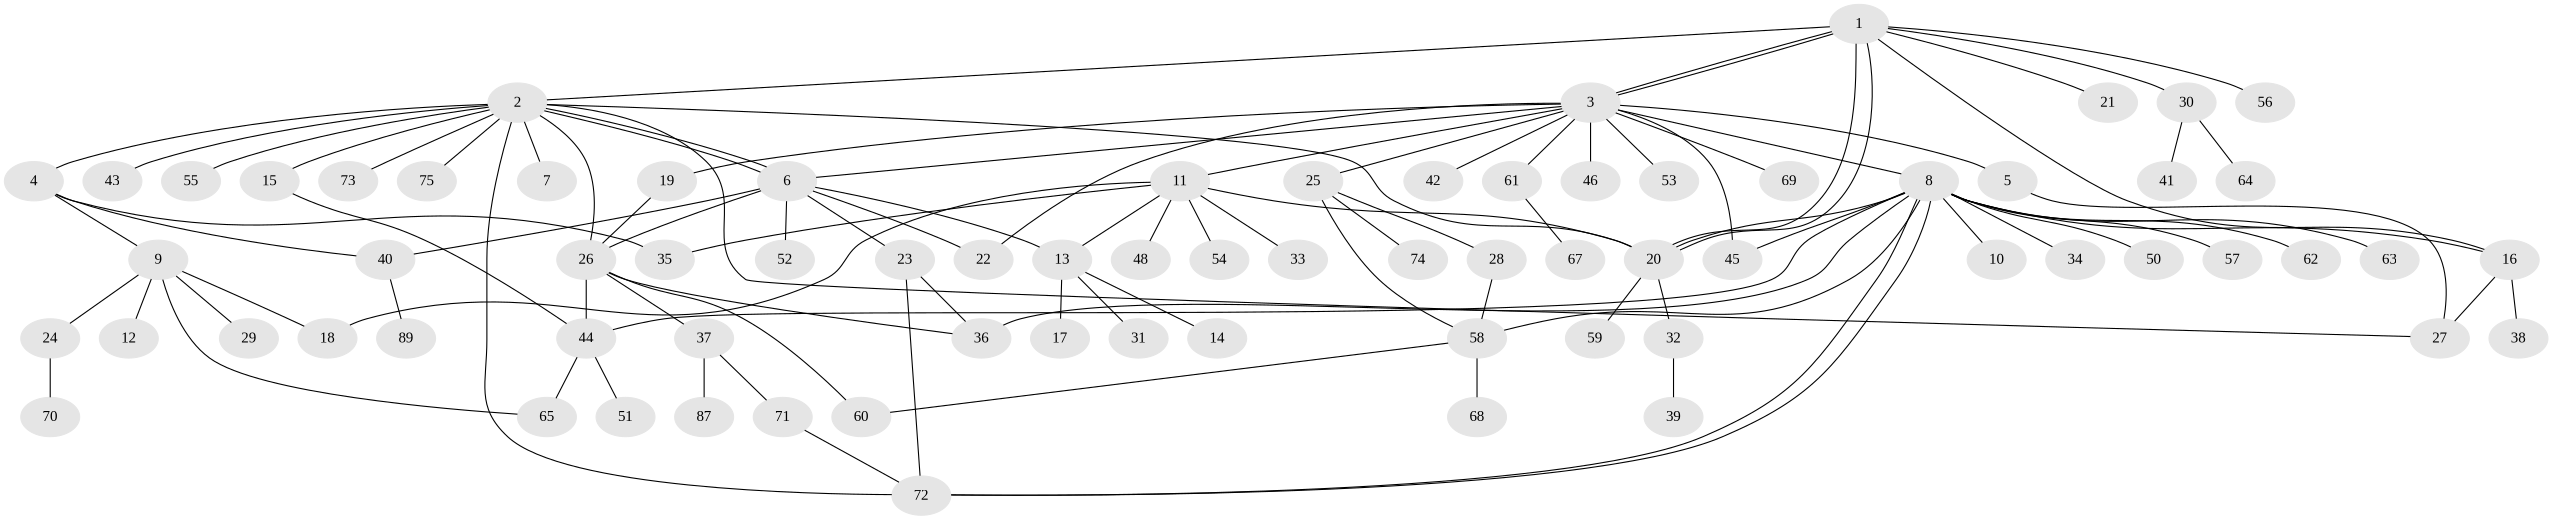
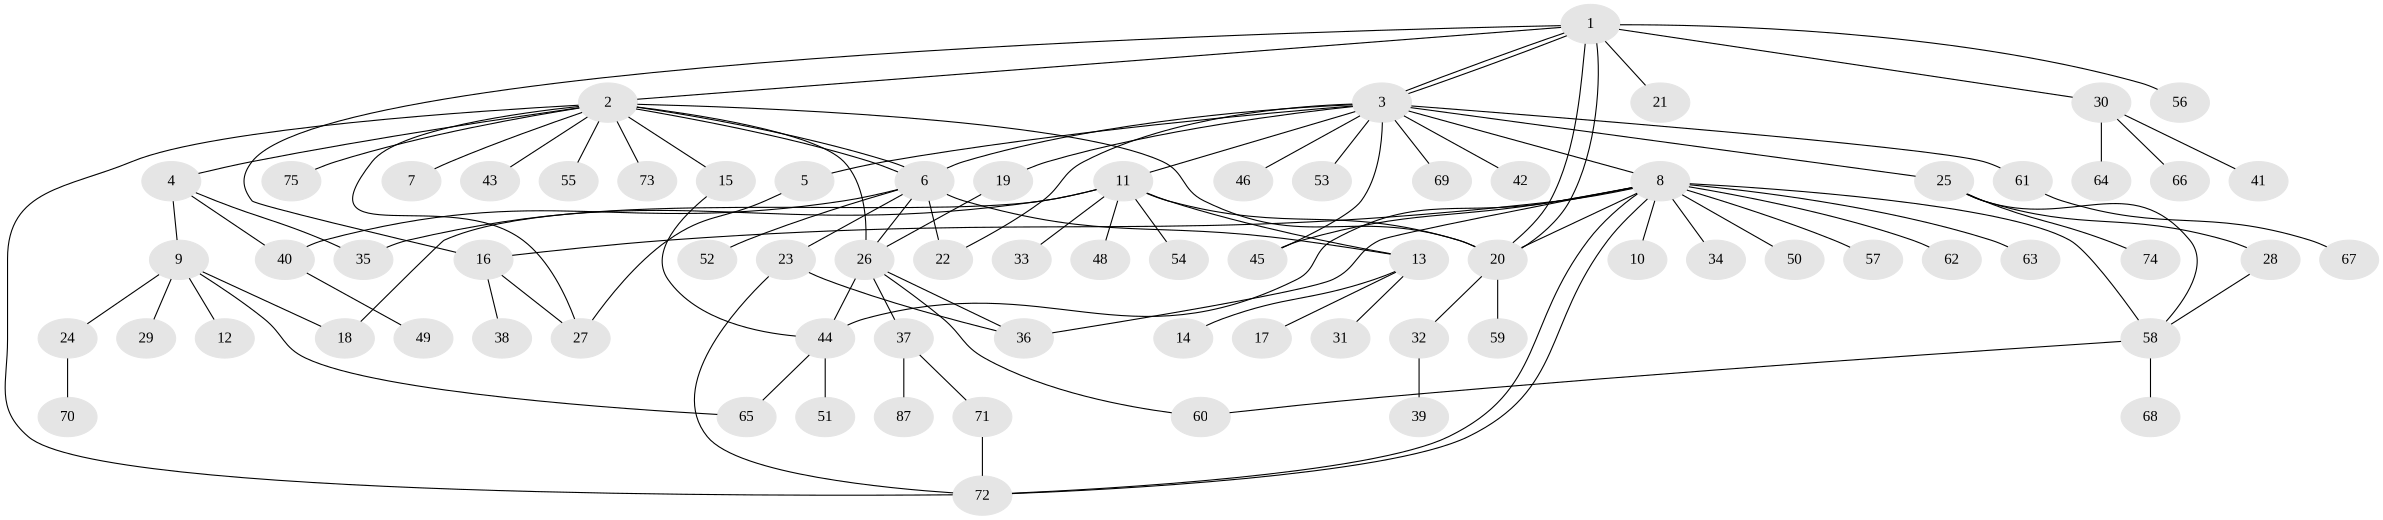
none -> (2180, 181)
(406, 338) -> (423, 338)
